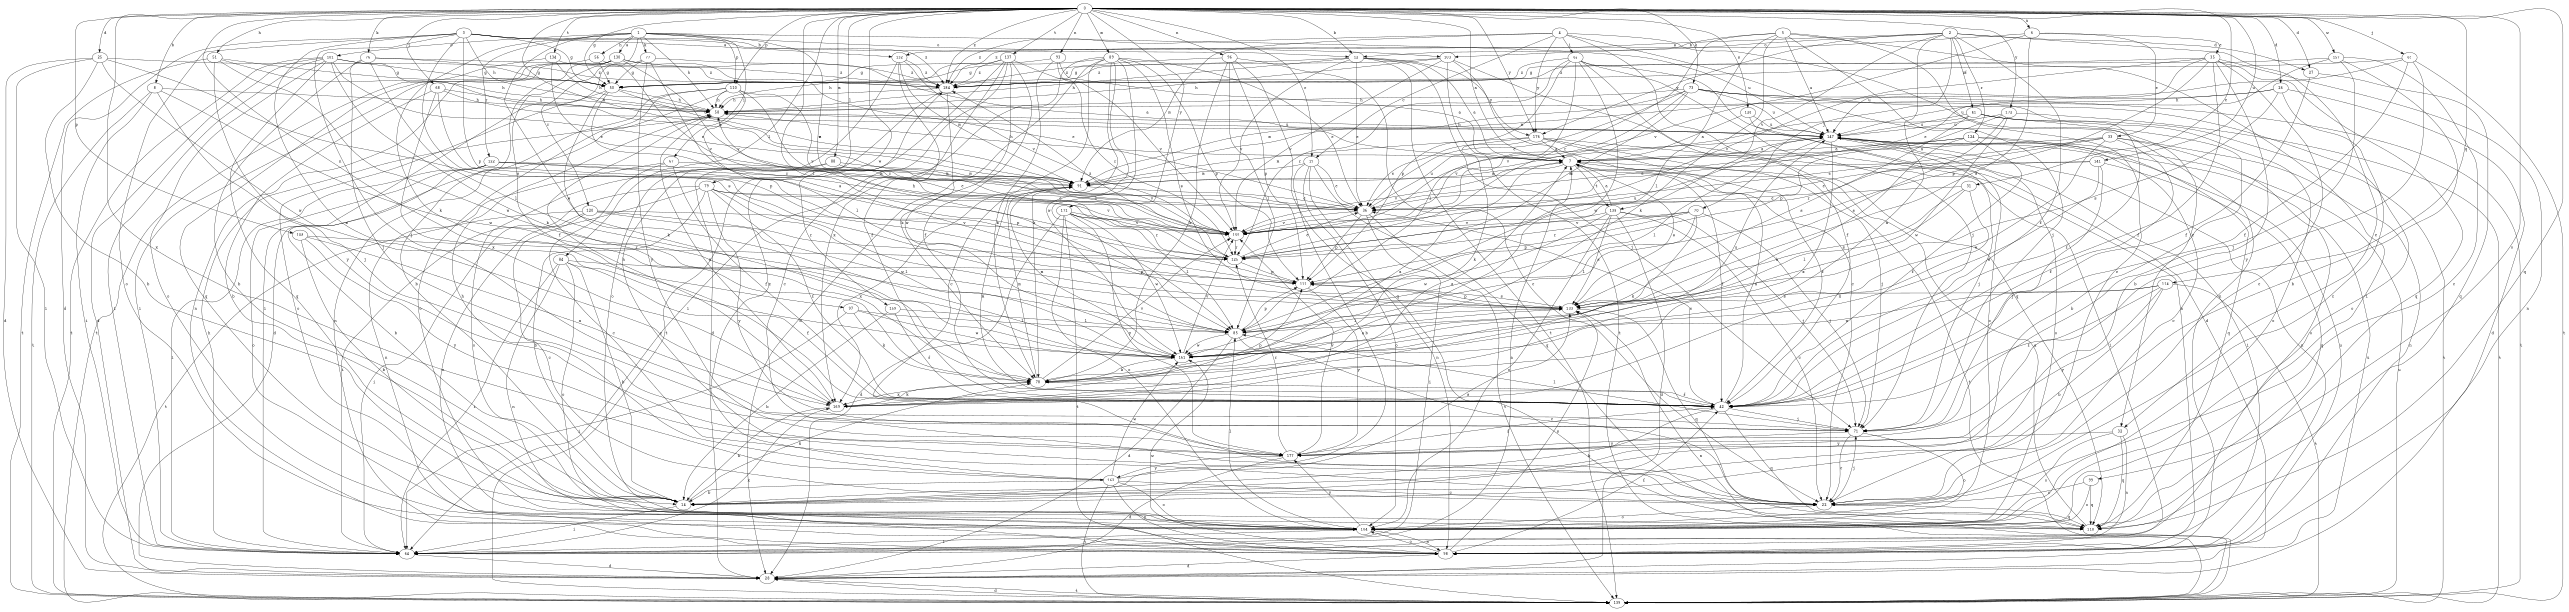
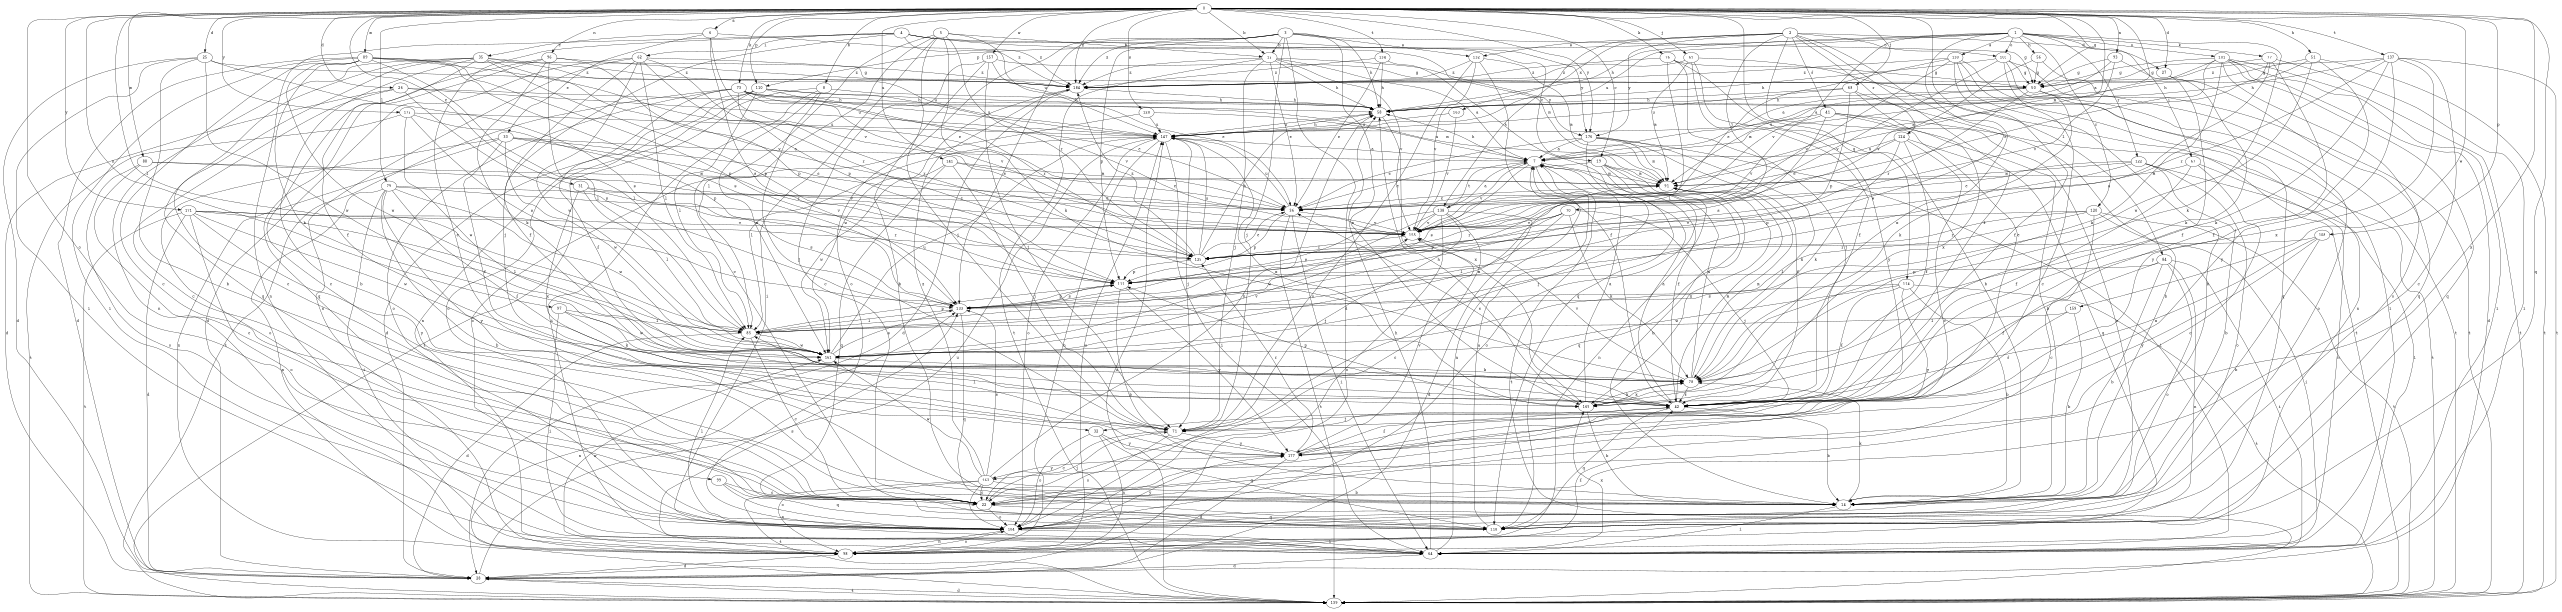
none -> (1456, 112)
none -> (1415, 482)
